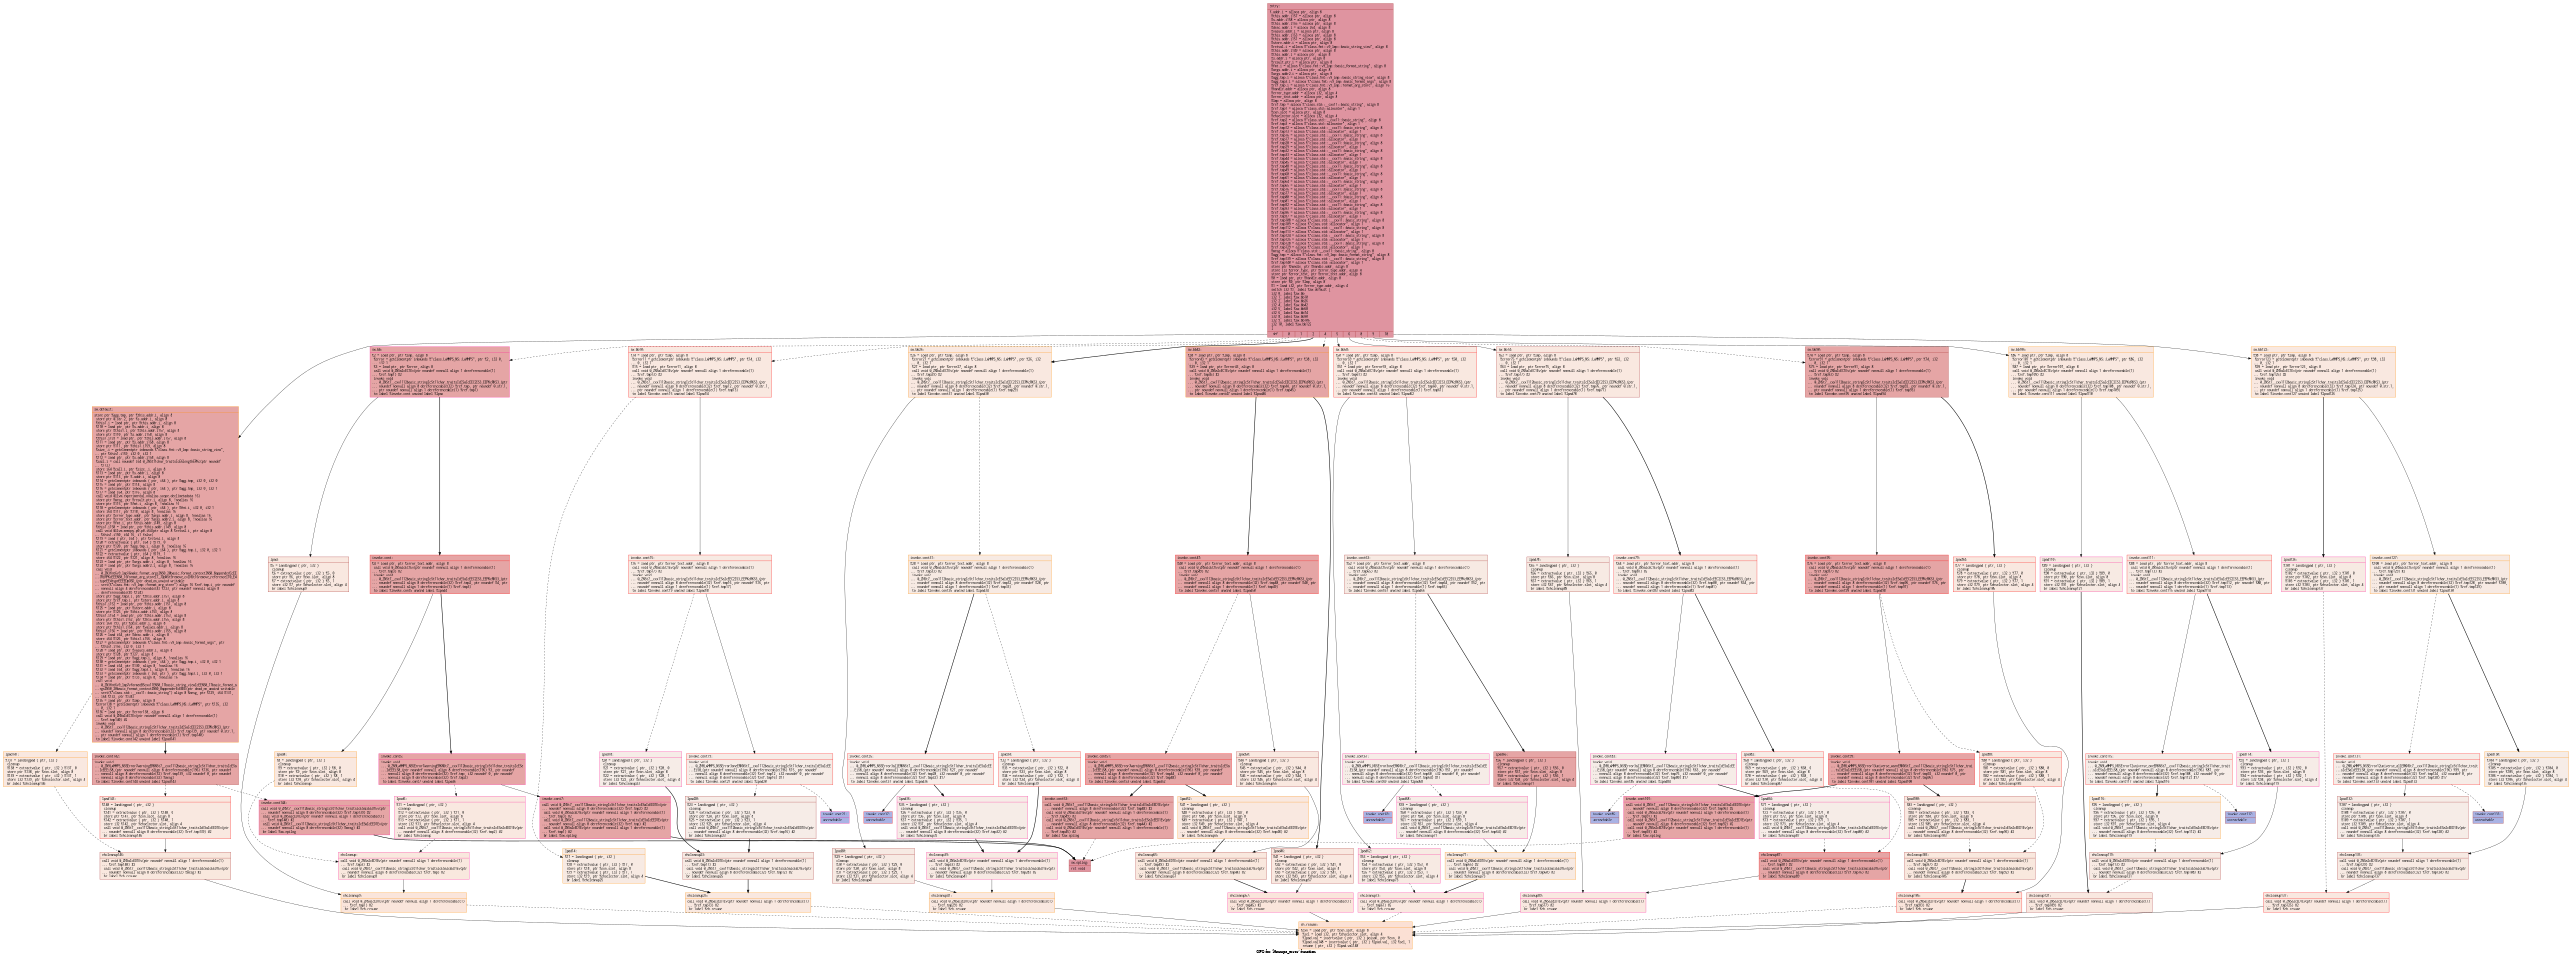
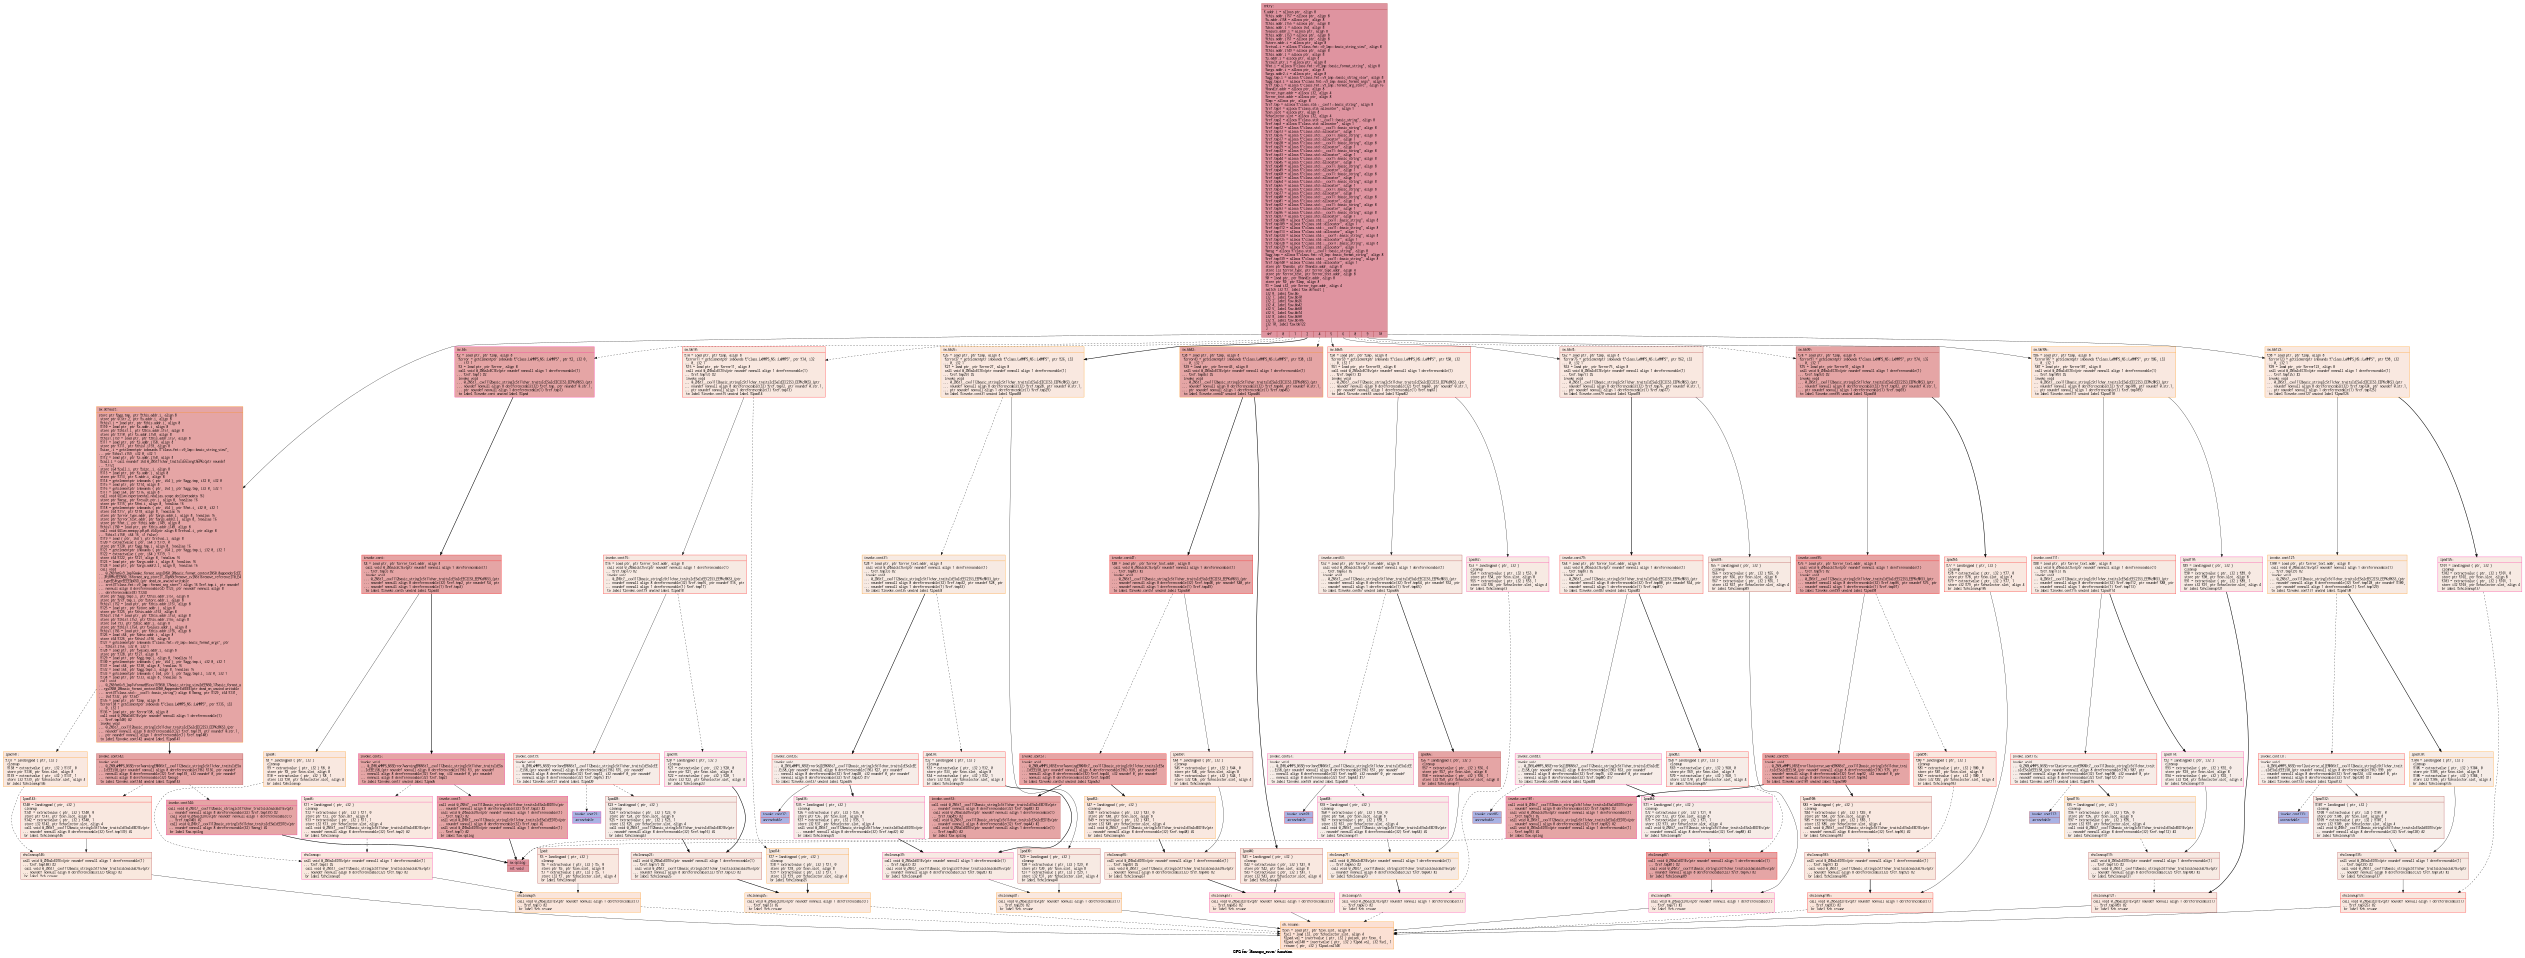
(331, 470) -> none
(429, 816) -> (336, 816)
